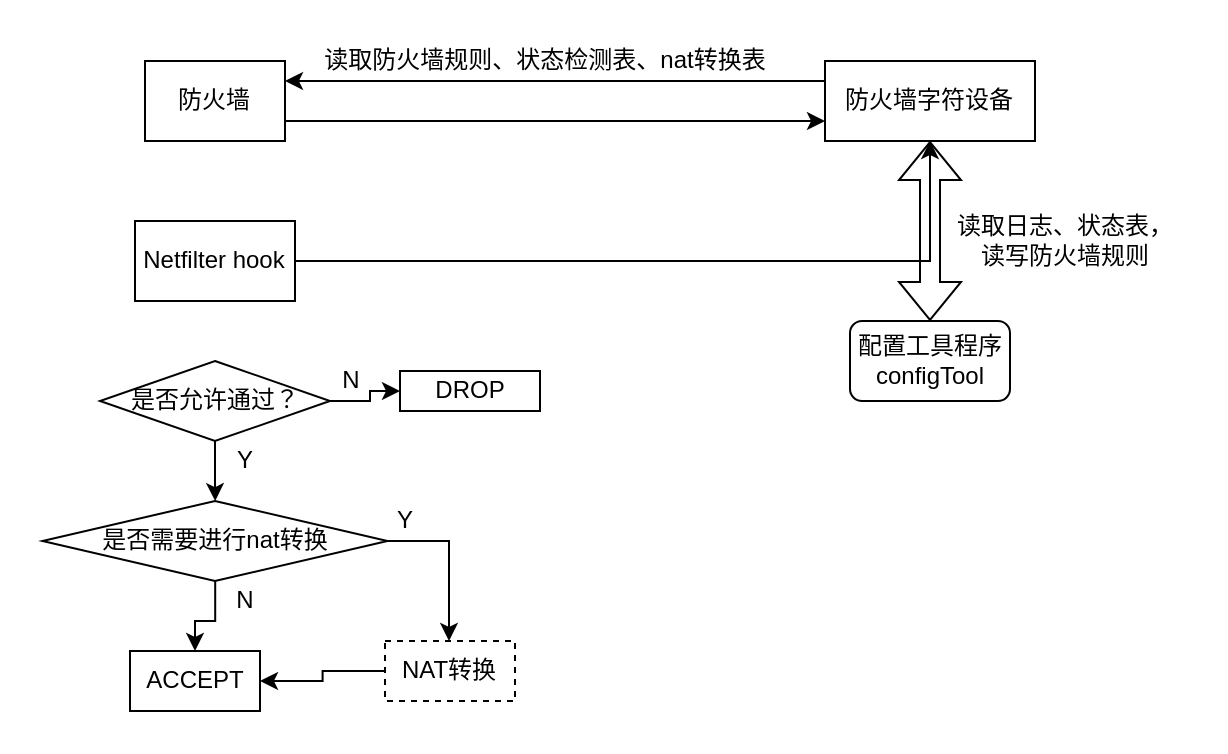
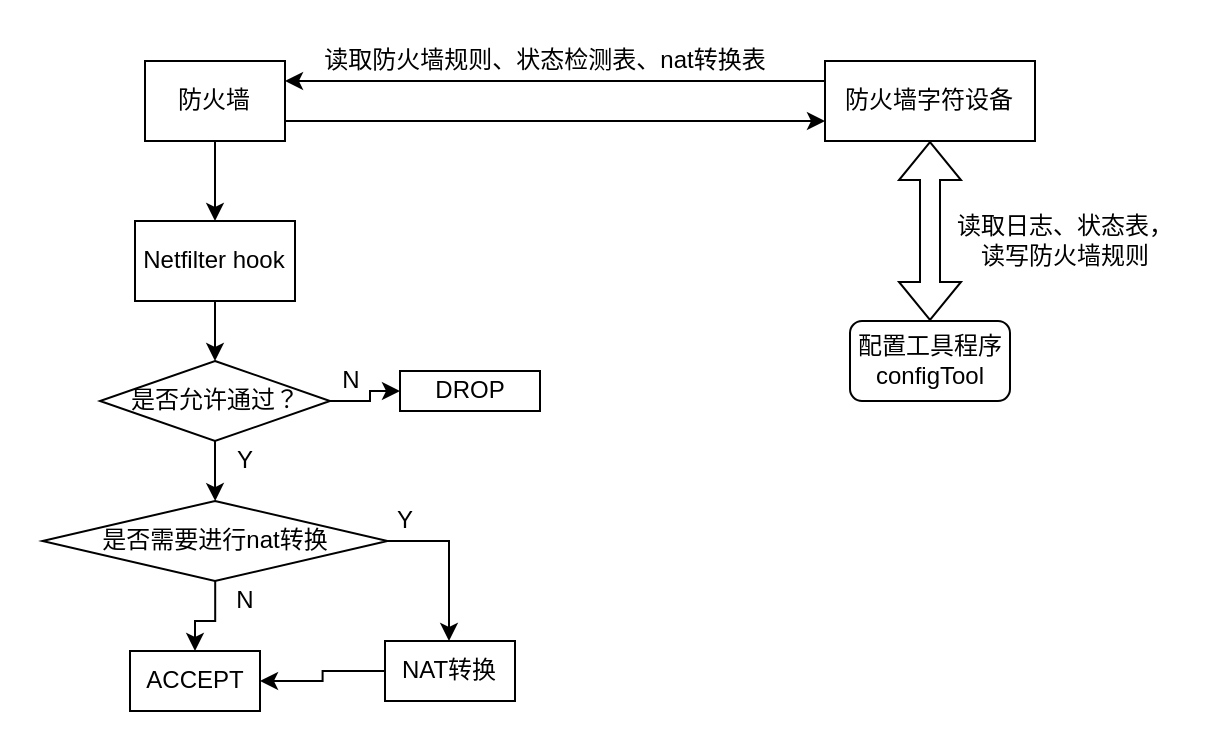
none -> (215, 174)
(666, 261) -> (215, 338)
(450, 671) -> (450, 671)
